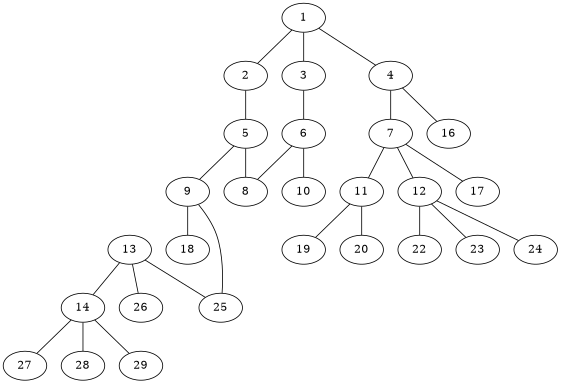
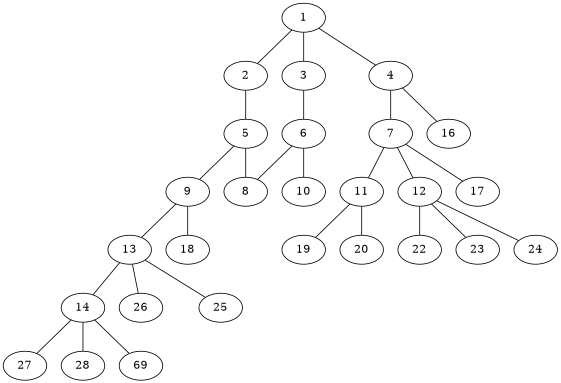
(220, 246) -> (159, 221)
(141, 366) -> (141, 366)
